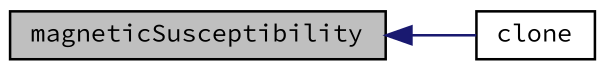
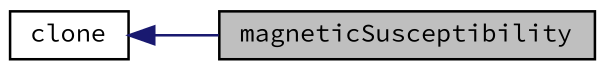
(444, 35) -> (187, 35)
